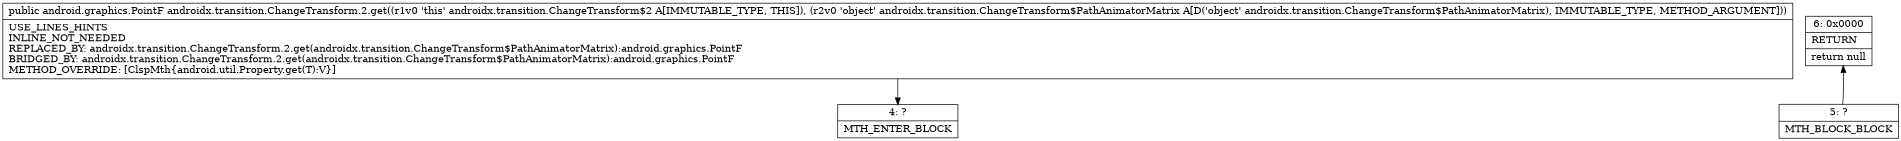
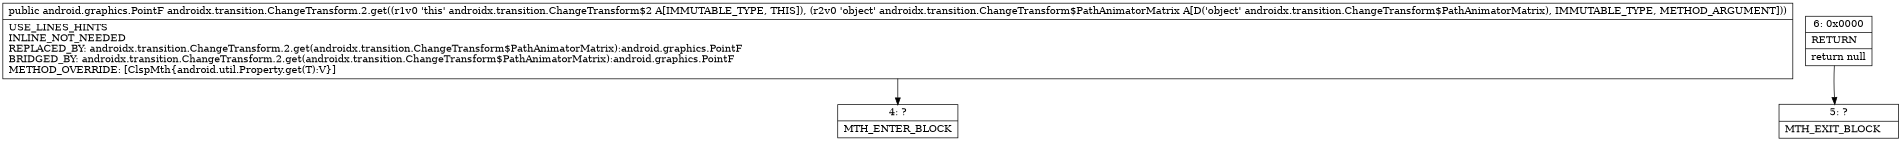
(1843, 89) -> (1834, 81)
(1839, 129) -> (1833, 129)
